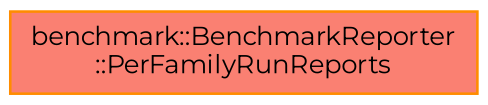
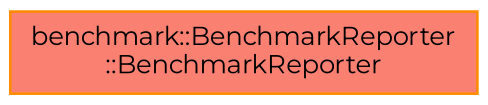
(244, 53) -> (244, 53)
